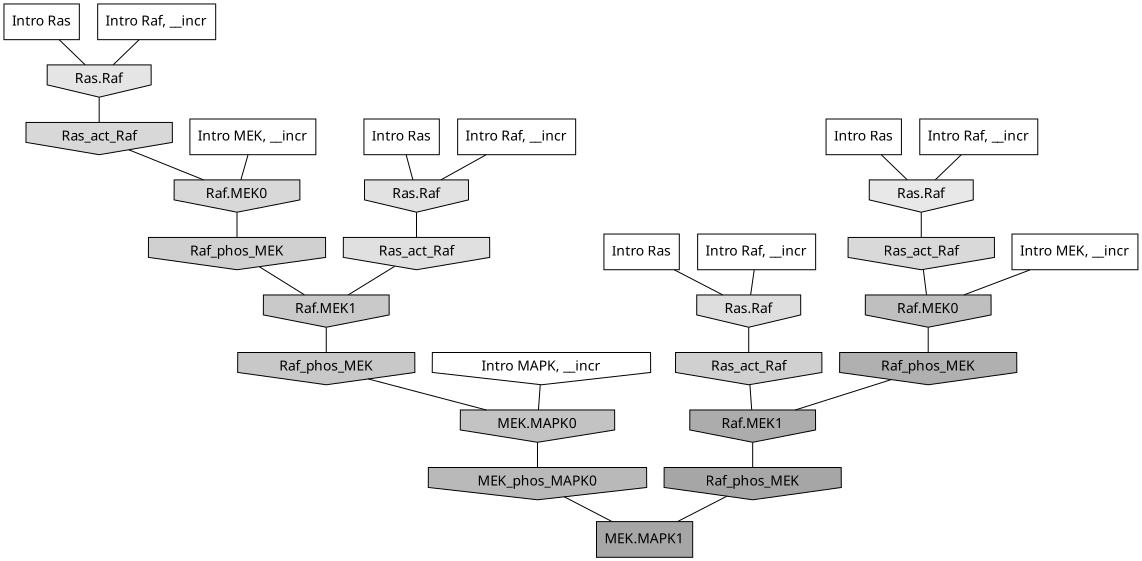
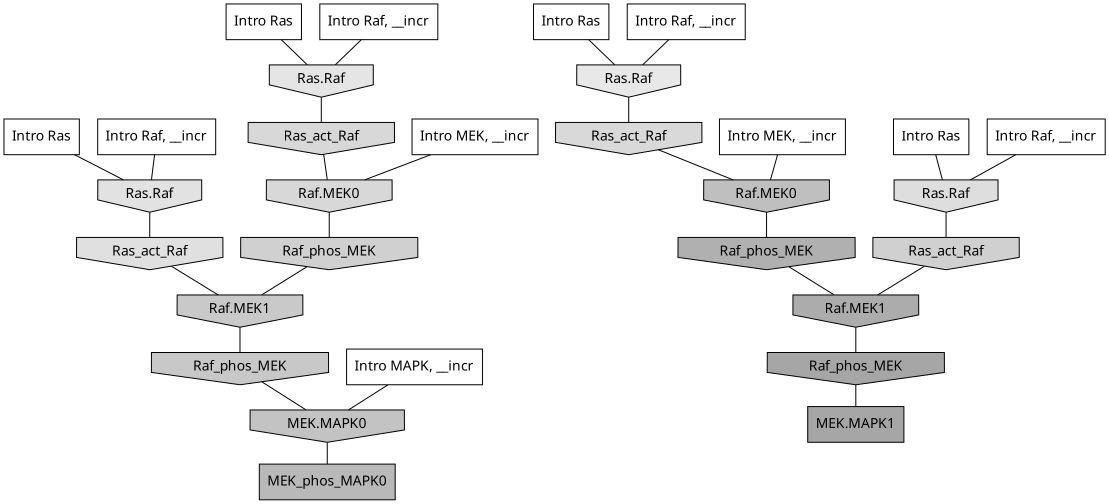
(541, 367) -> (415, 367)
(537, 482) -> (327, 482)
(588, 509) -> none
